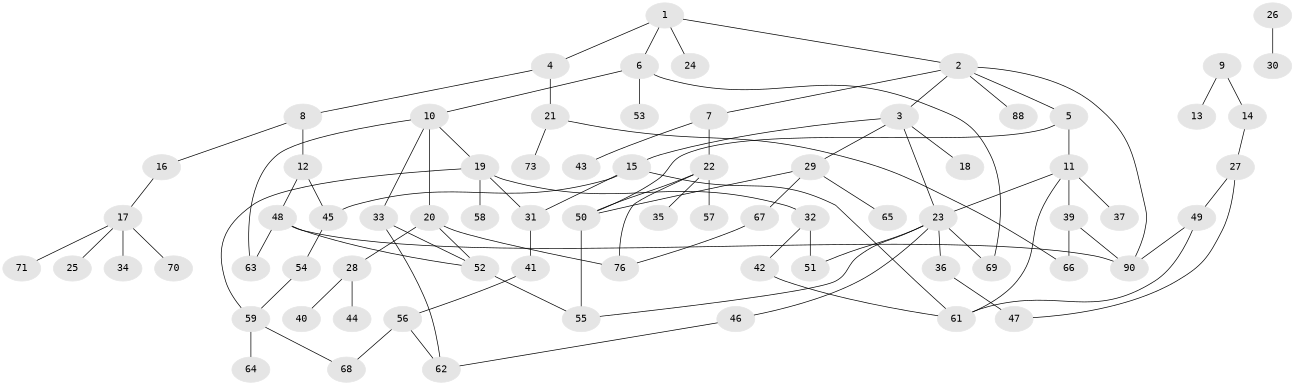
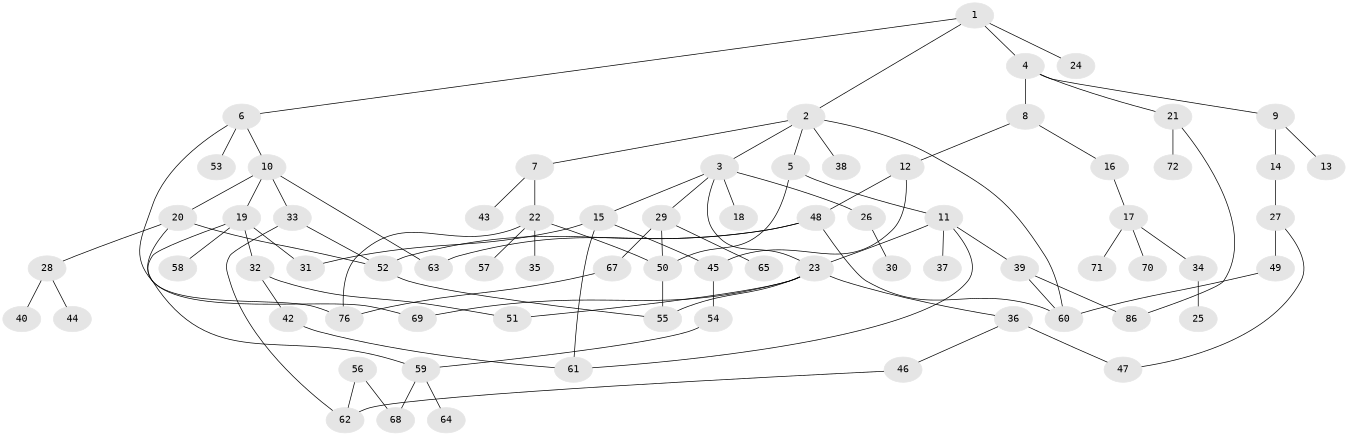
none -> (1148, 96)
(1018, 117) -> (841, 167)
(531, 167) -> (1173, 167)
none -> (795, 189)
(98, 243) -> (1198, 299)
(531, 268) -> none
(1069, 268) -> (1131, 319)
(1129, 268) -> (1064, 319)
(848, 286) -> (958, 344)
(1097, 301) -> none
